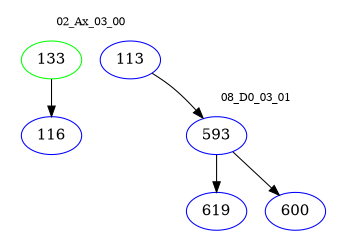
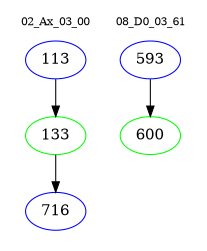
(256, 98) -> (151, 23)
(185, 99) -> (56, 93)
(52, 136) -> (56, 211)
(217, 211) -> none
(295, 211) -> (150, 136)
